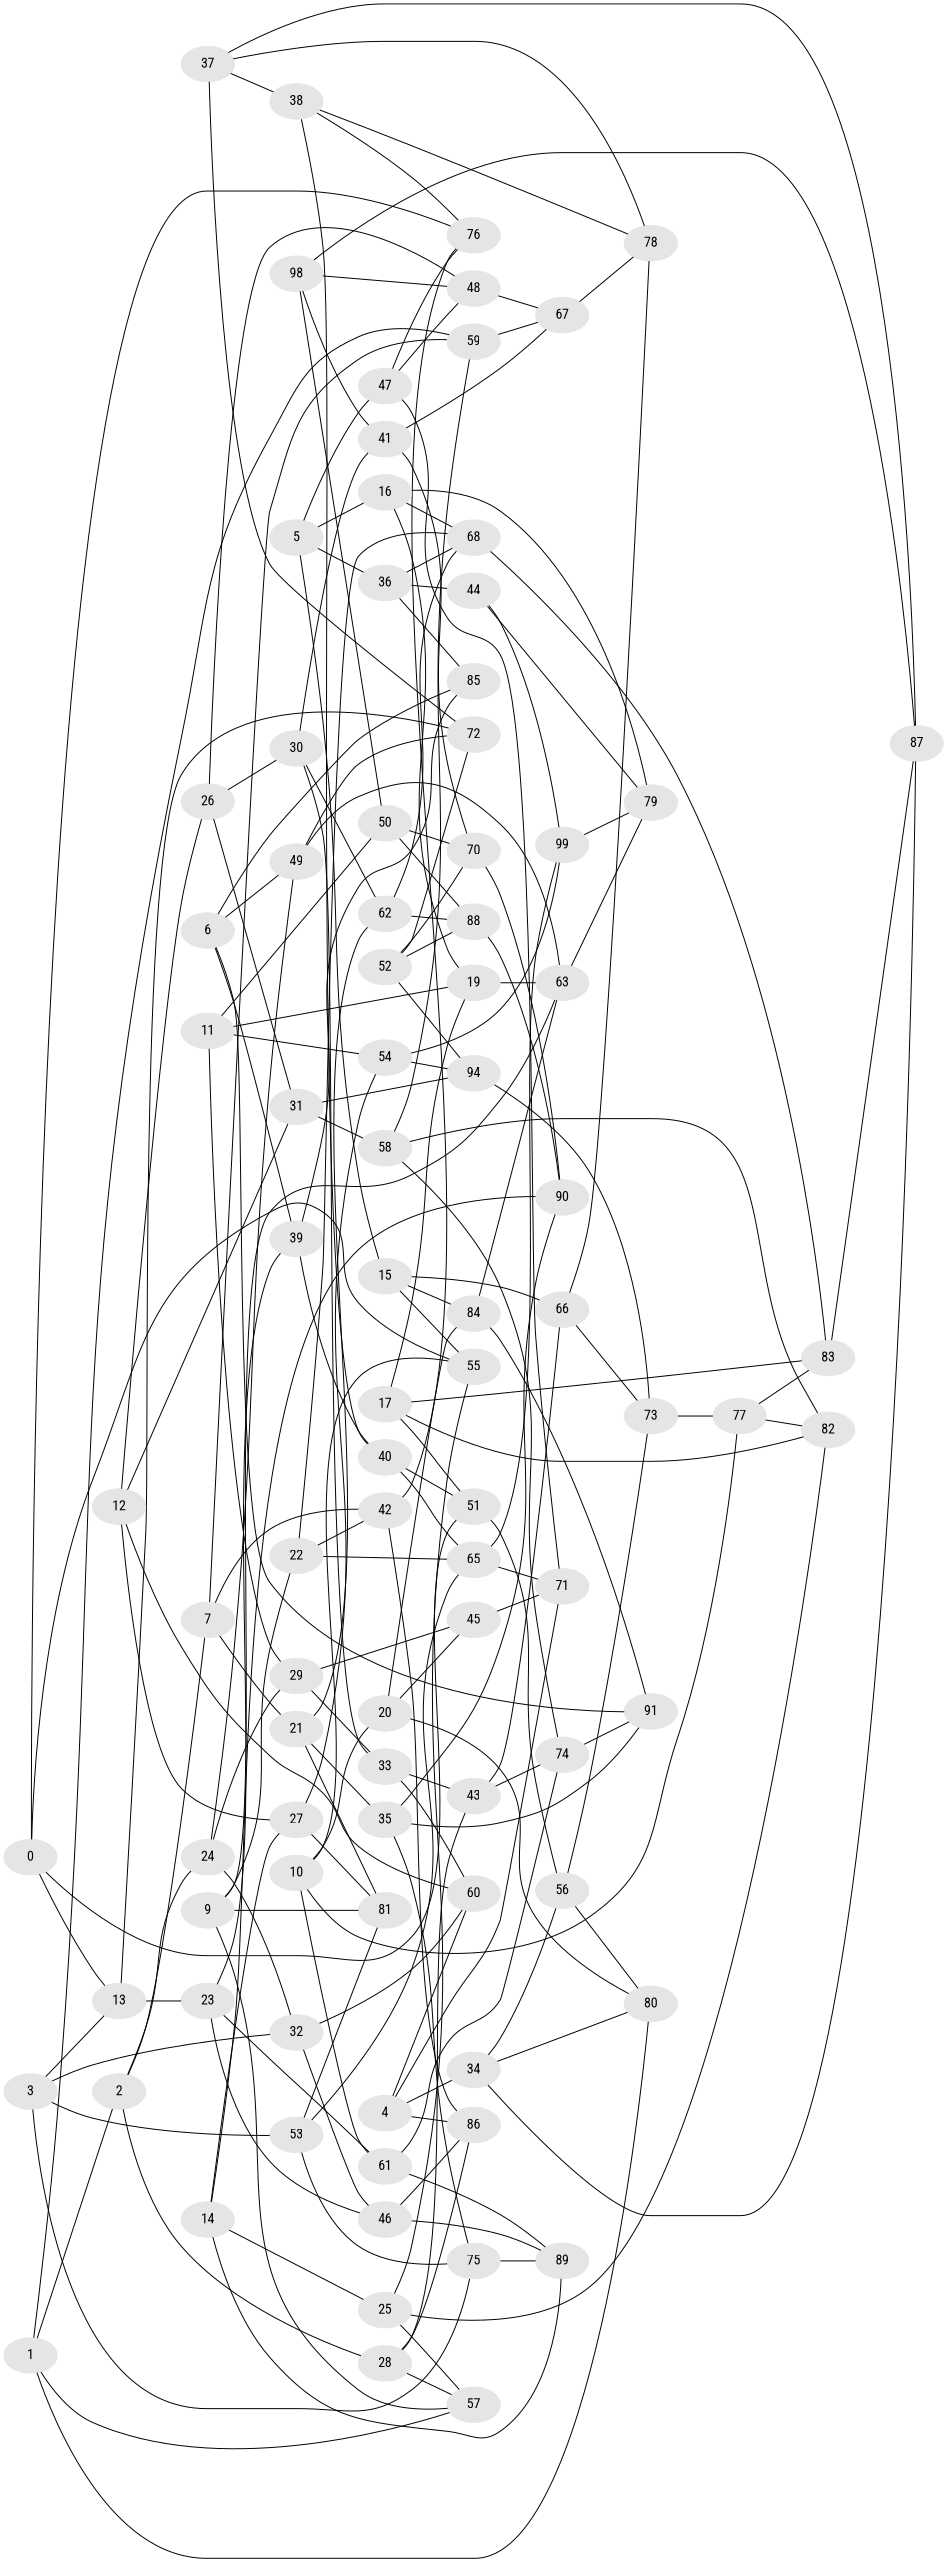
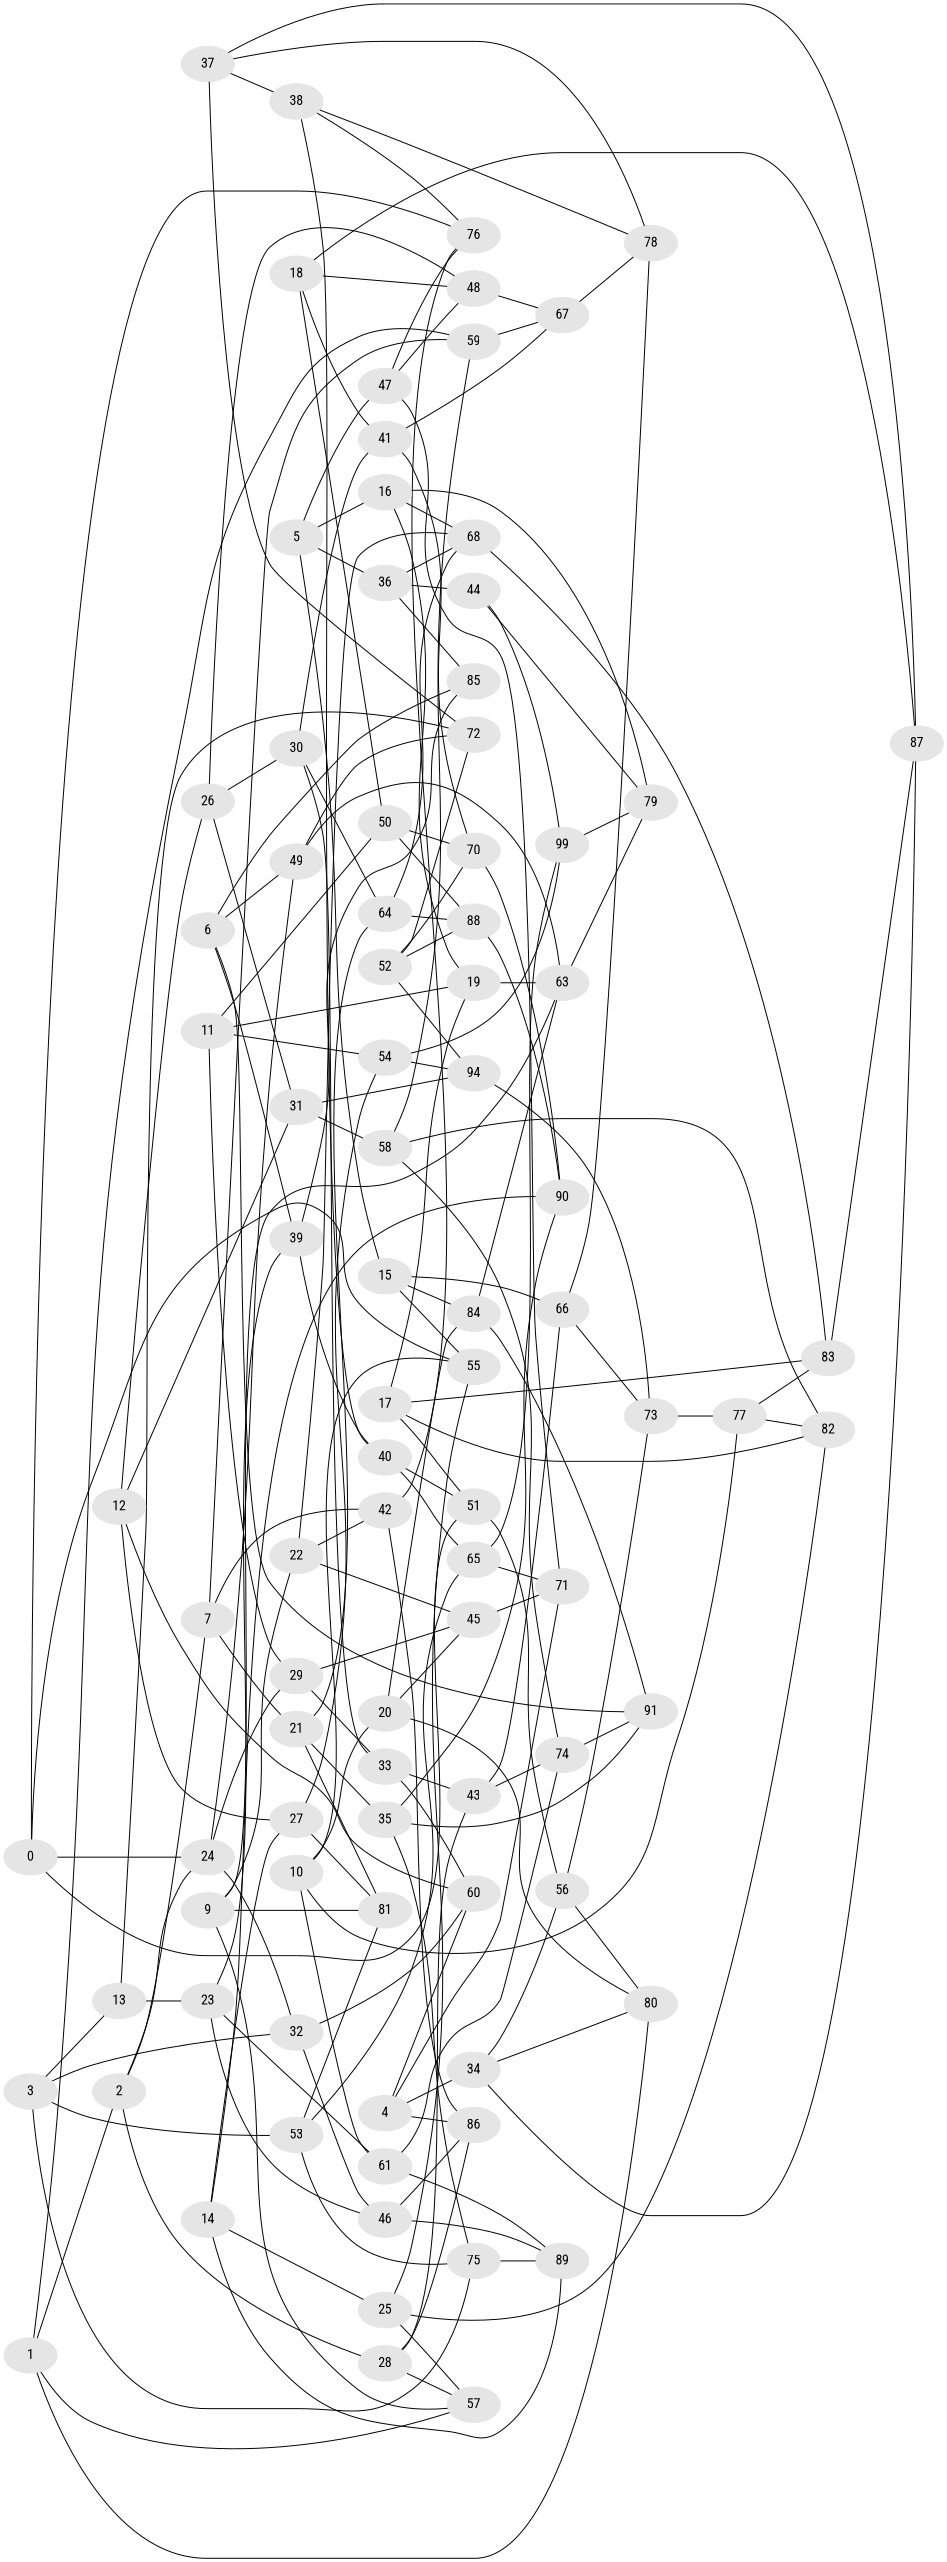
(296, 274) -> (296, 274)
(385, 914) -> (385, 914)
(385, 1558) -> (385, 1588)
(65, 1923) -> (119, 1857)
